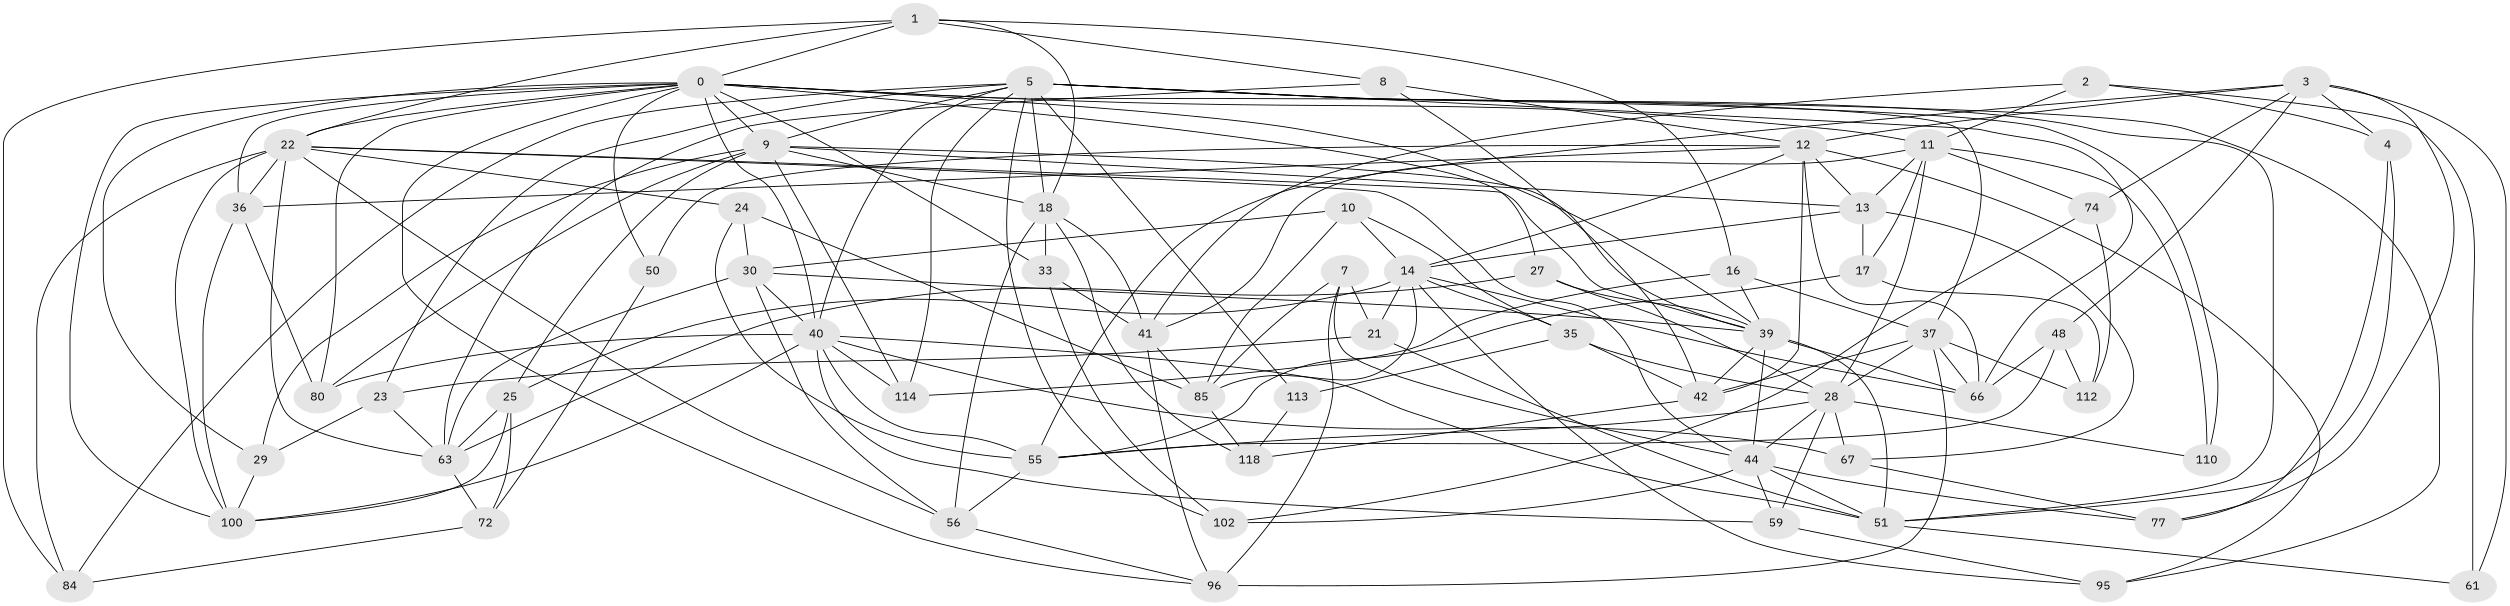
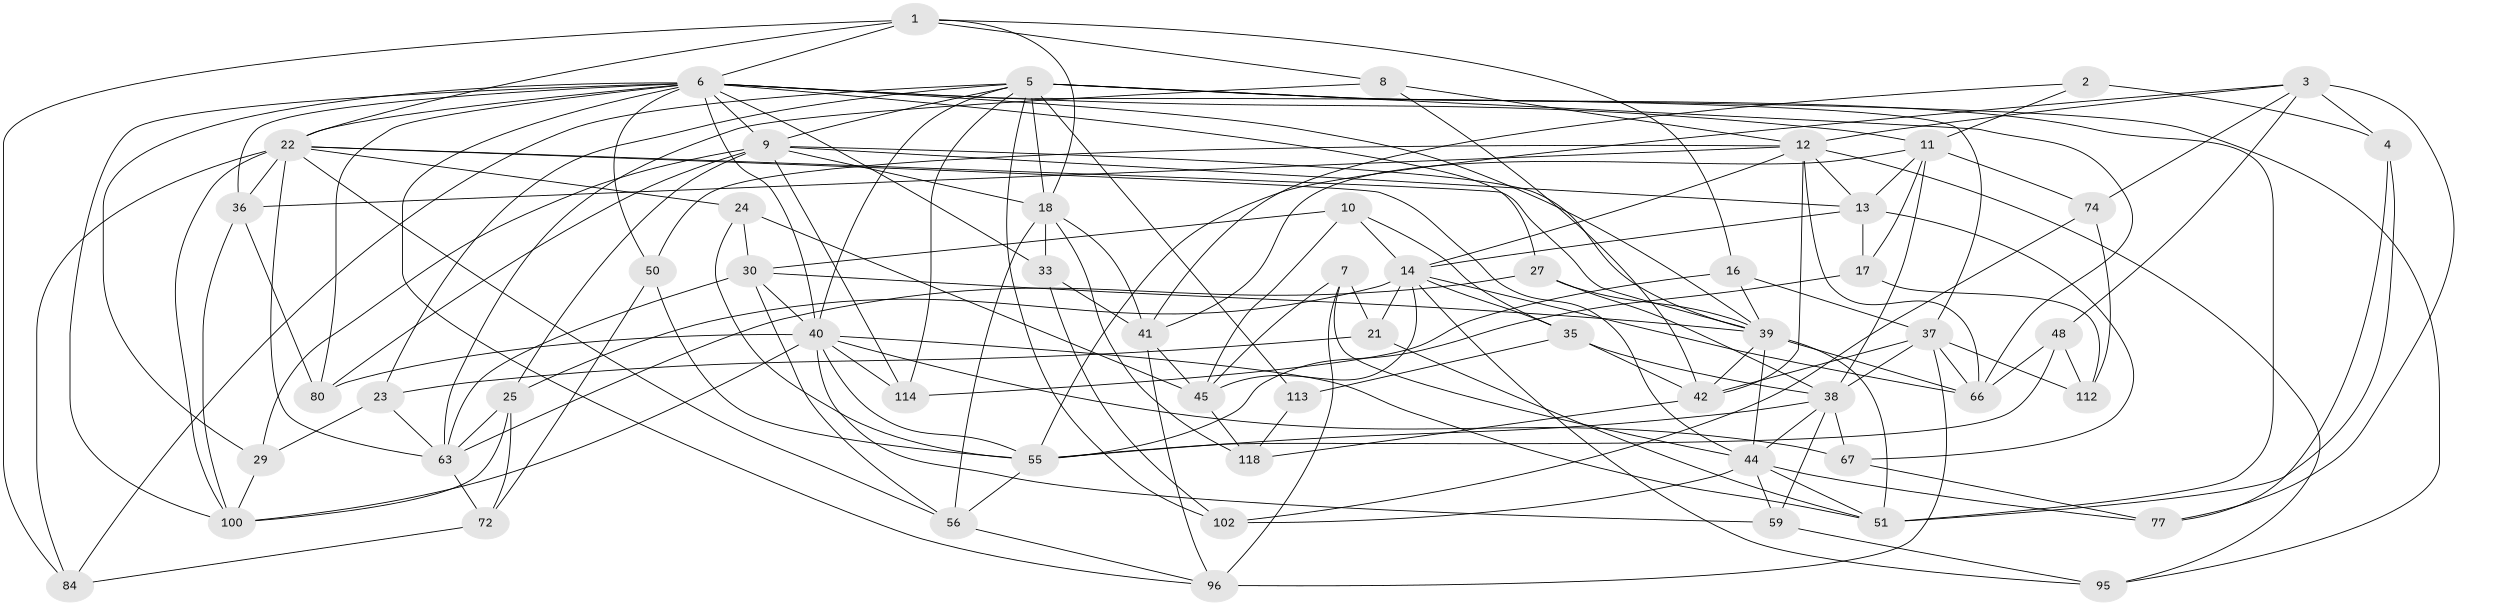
(701, 82) -> (701, 82)
(1201, 397) -> (1201, 397)
(1831, 397) -> (1831, 397)
none -> (800, 430)
(2207, 460) -> none
(2473, 586) -> none
